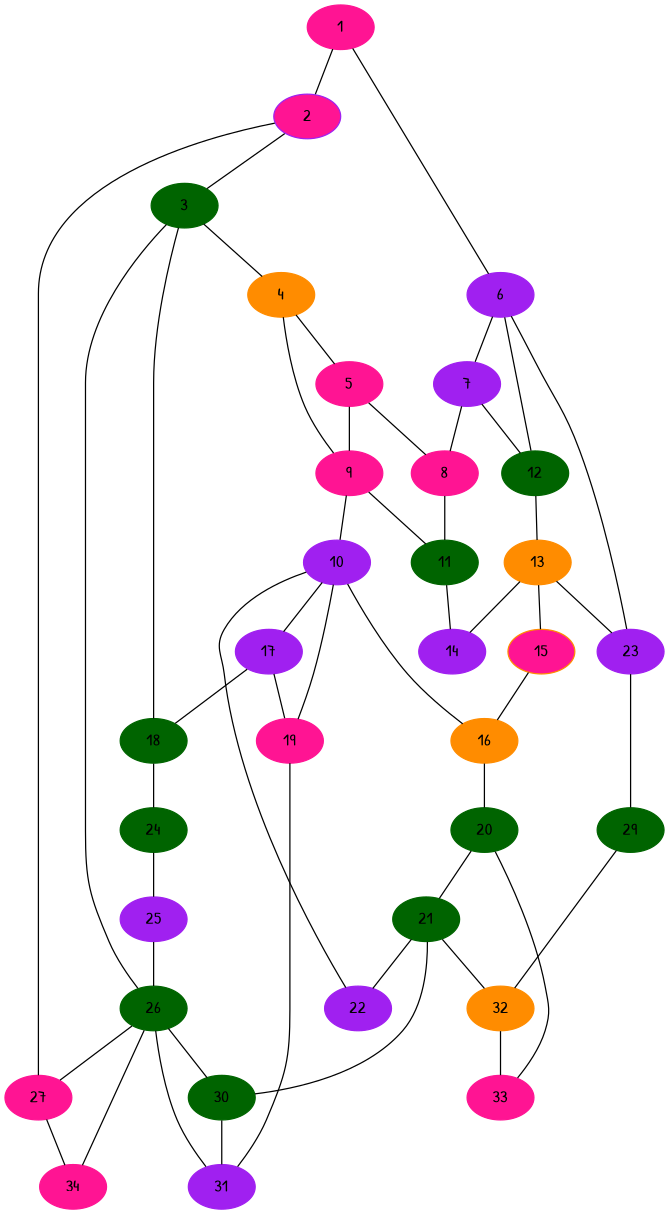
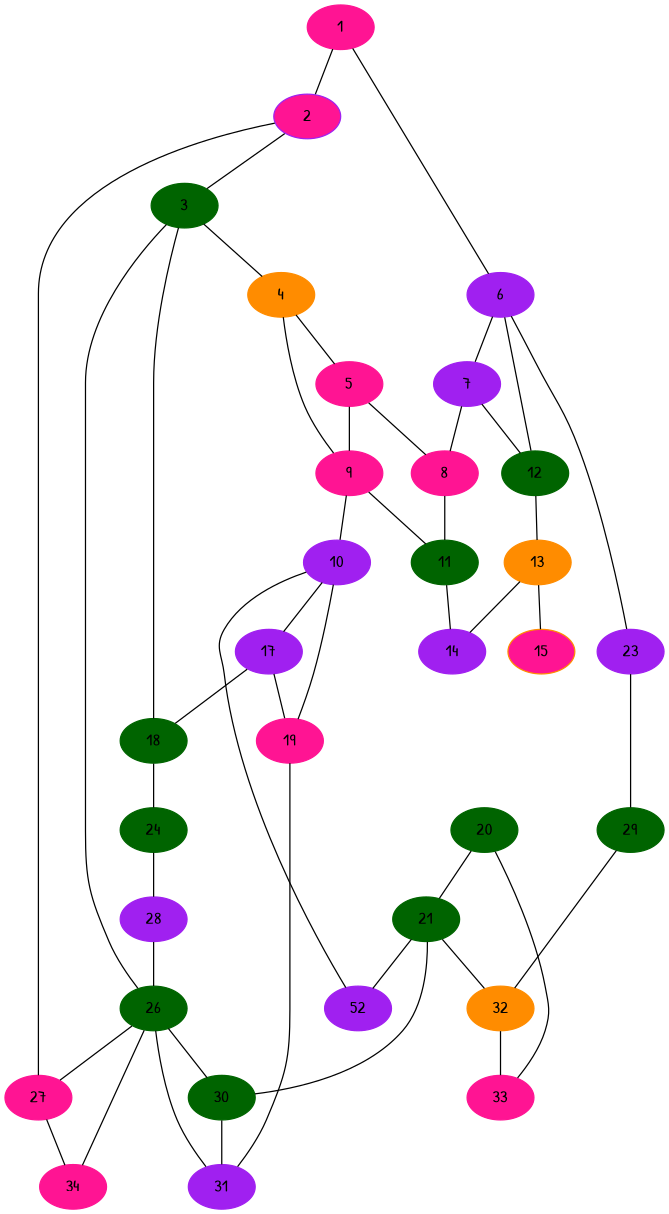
(584, 607) -> none
(484, 741) -> none
(154, 919) -> (154, 919)
(358, 1008) -> (358, 1008)
